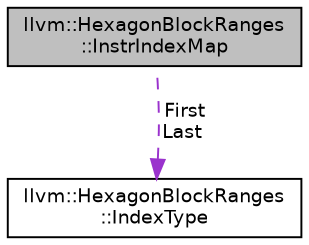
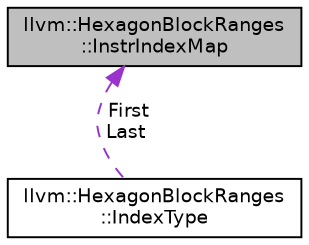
(159, 113) -> (98, 132)
